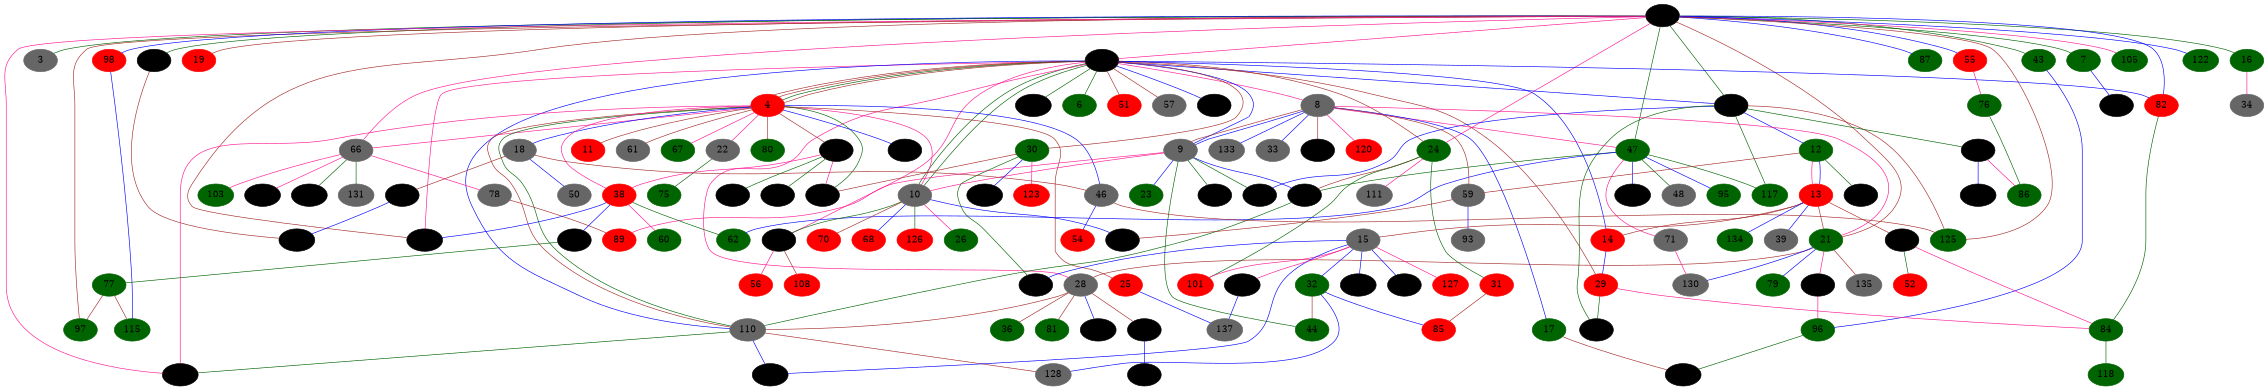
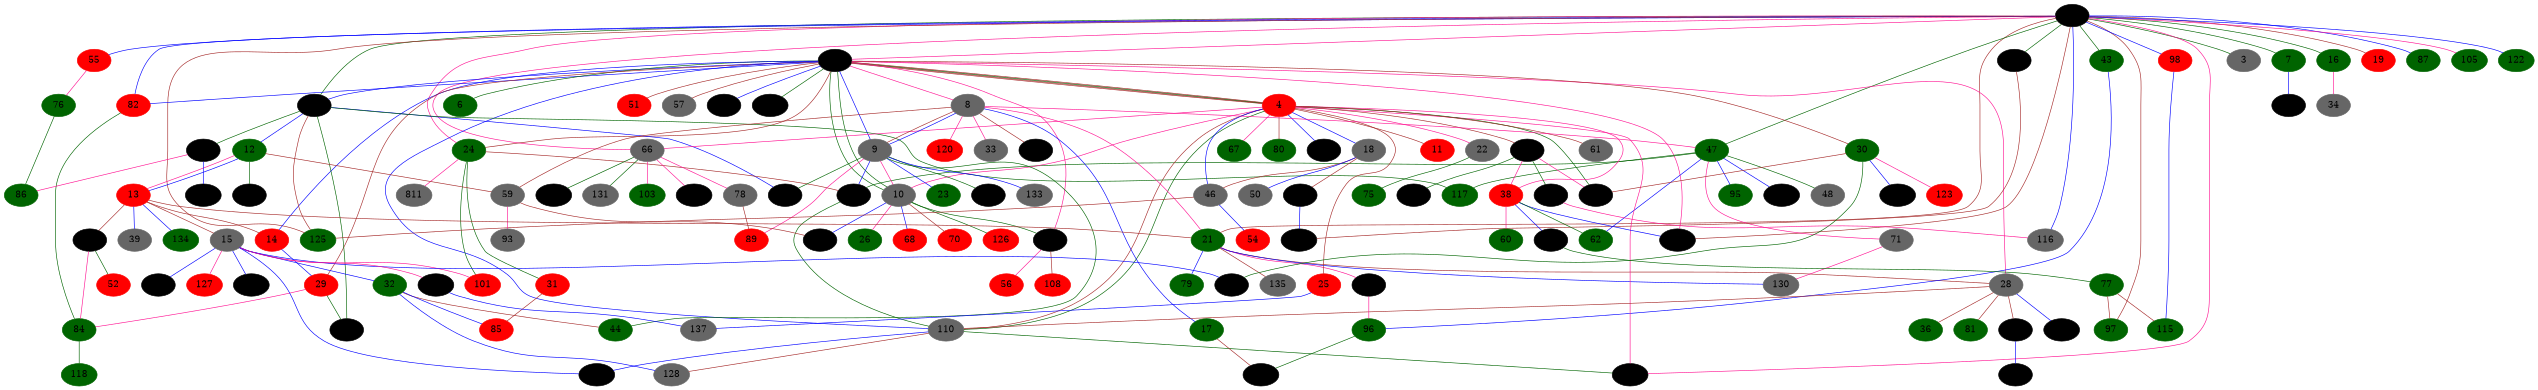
(1273, 128) -> (955, 172)
(1295, 128) -> (981, 131)
(1374, 195) -> (414, 195)
(1468, 215) -> (508, 218)
none -> (2045, 240)
